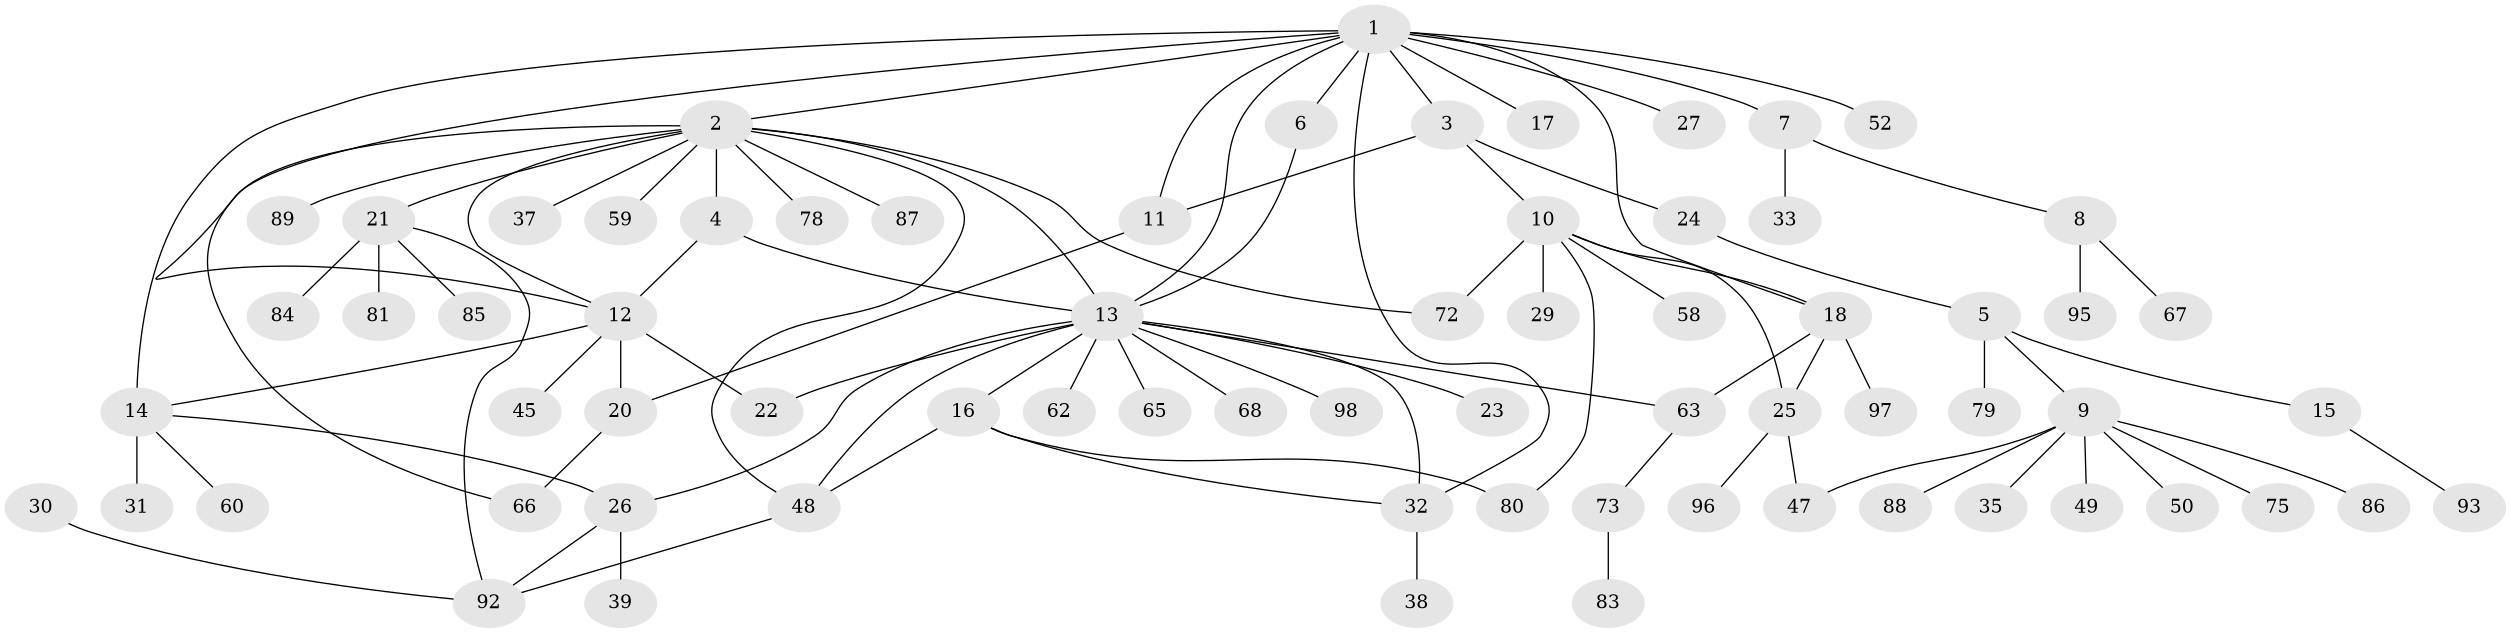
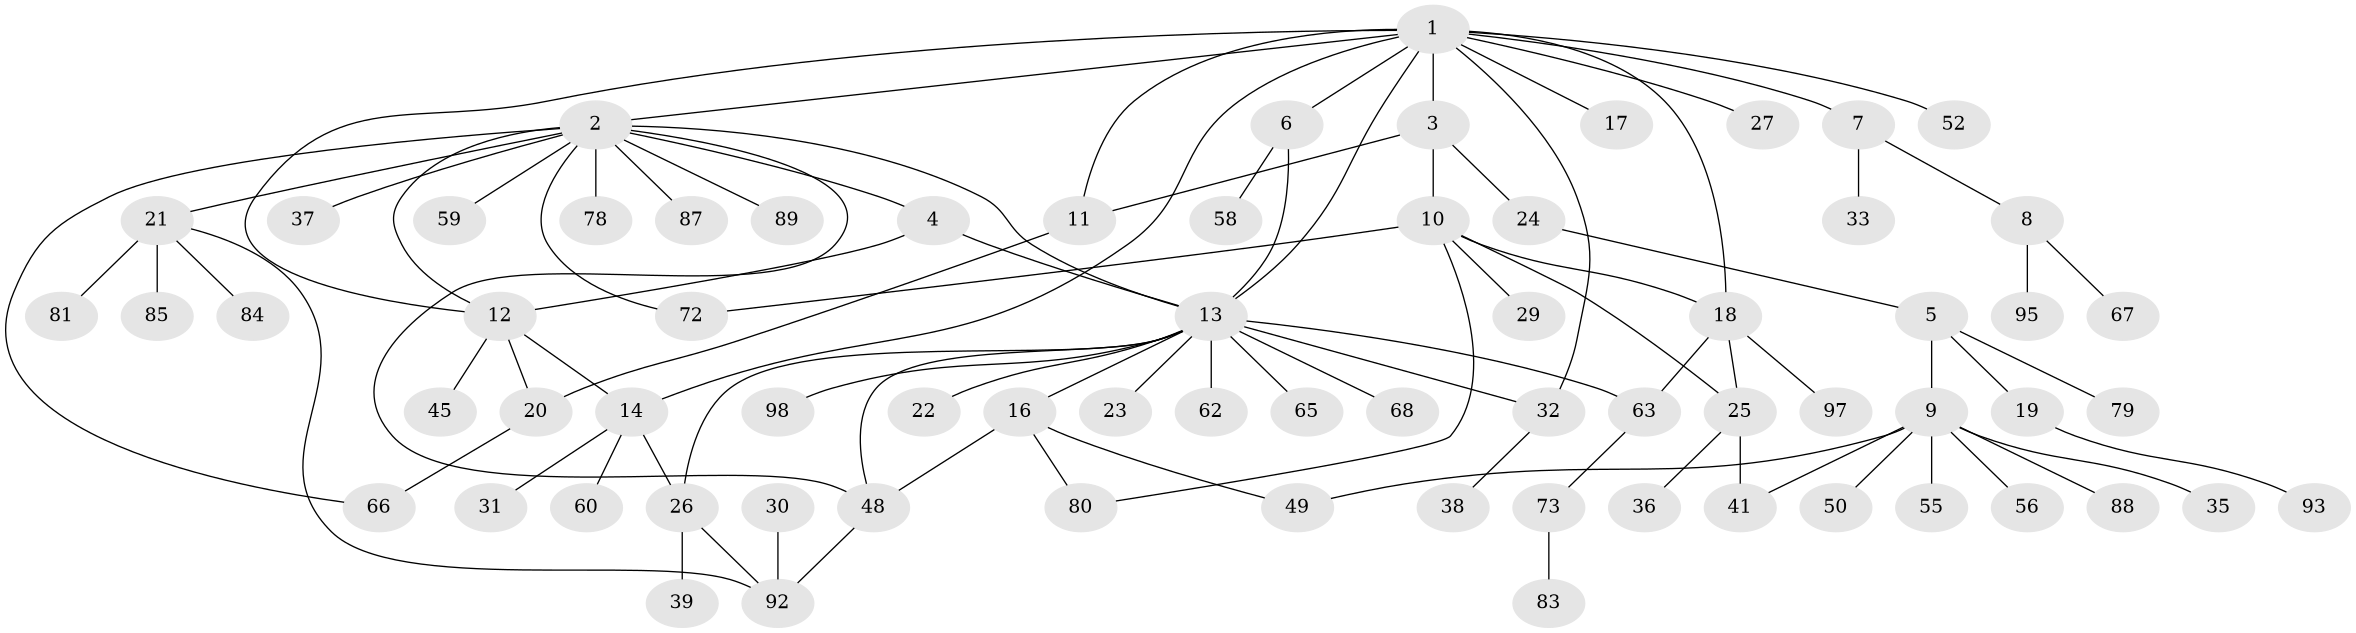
(1616, 269) -> (1263, 163)
(694, 364) -> none
(2325, 412) -> (2027, 412)
(1184, 477) -> (1155, 466)
(1704, 508) -> (1645, 508)
(1800, 508) -> (1740, 508)
(2278, 508) -> (1932, 508)
(2374, 508) -> (2027, 508)
